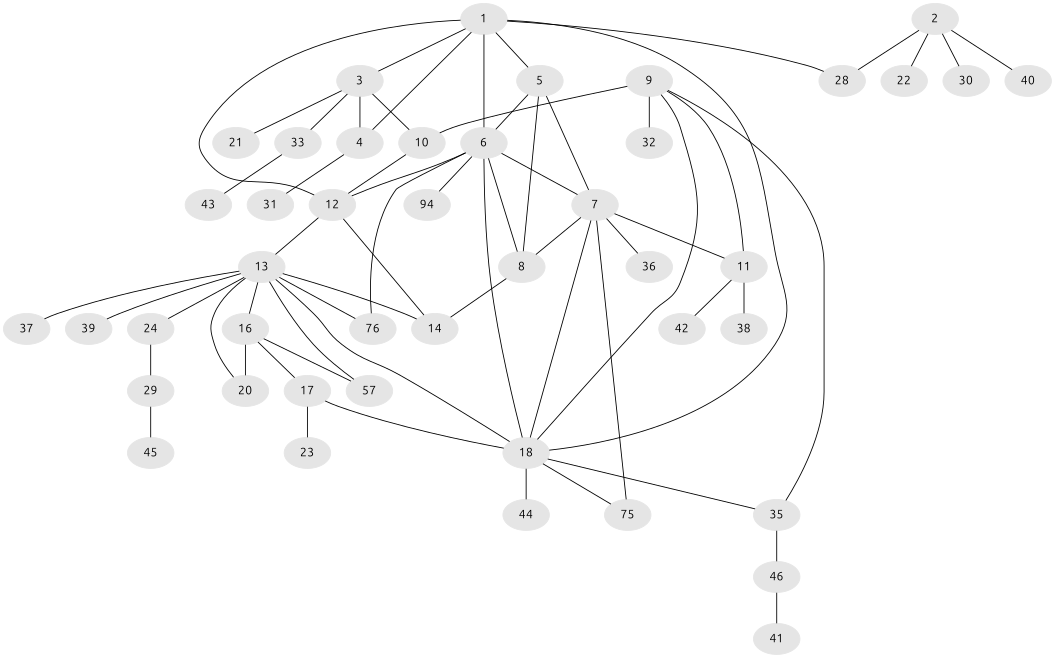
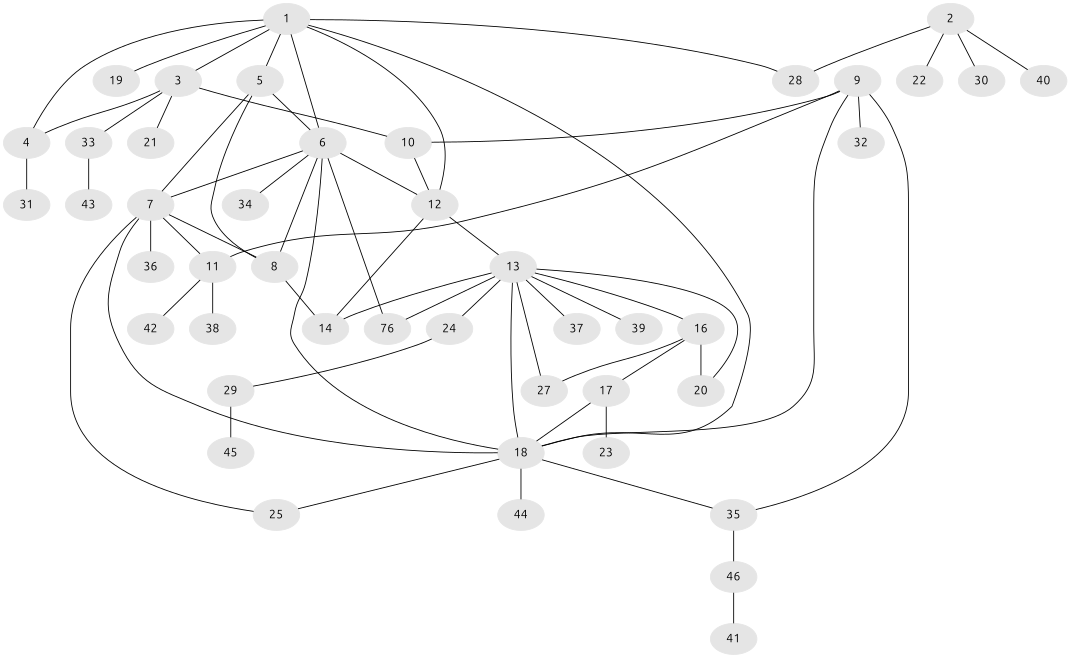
none -> (116, 81)
(427, 205) -> (245, 205)
(369, 391) -> (544, 391)
(628, 515) -> (276, 515)
